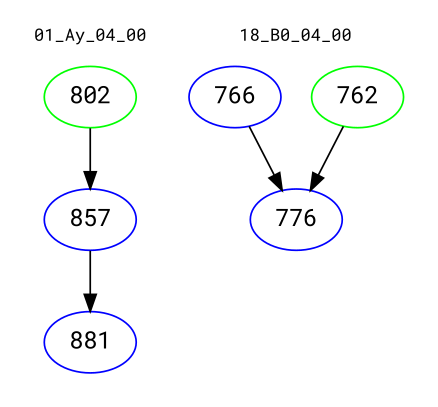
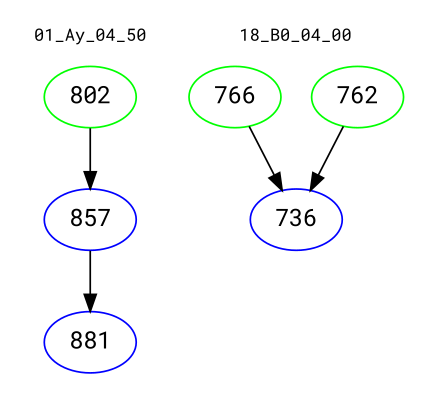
(91, 37) -> (91, 37)
(235, 97) -> (235, 97)
(296, 220) -> (296, 220)
